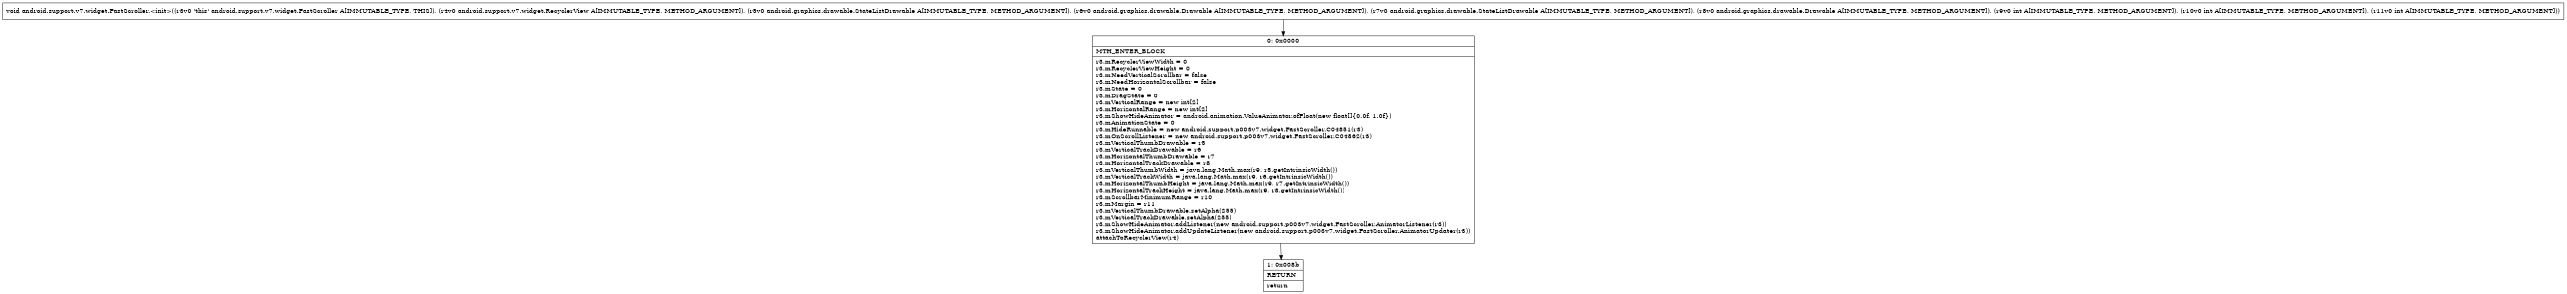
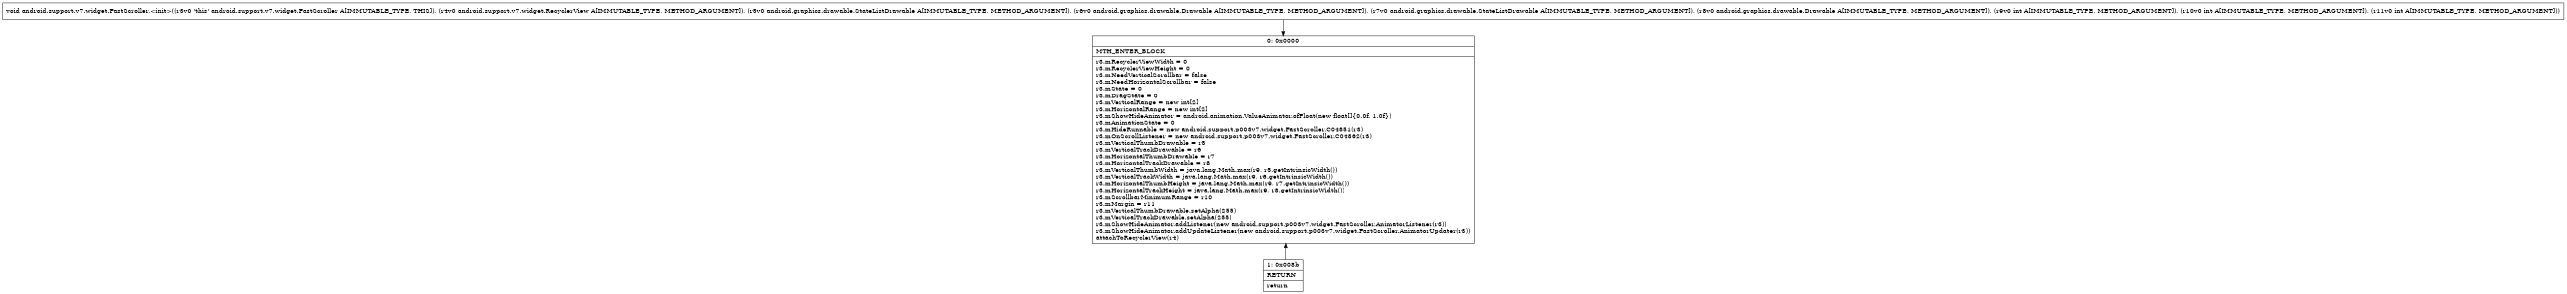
(1281, 249) -> (1286, 254)
